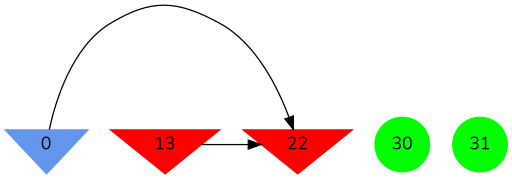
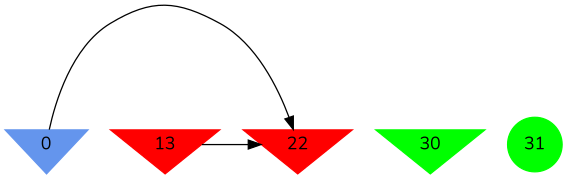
(402, 145) -> (430, 145)
